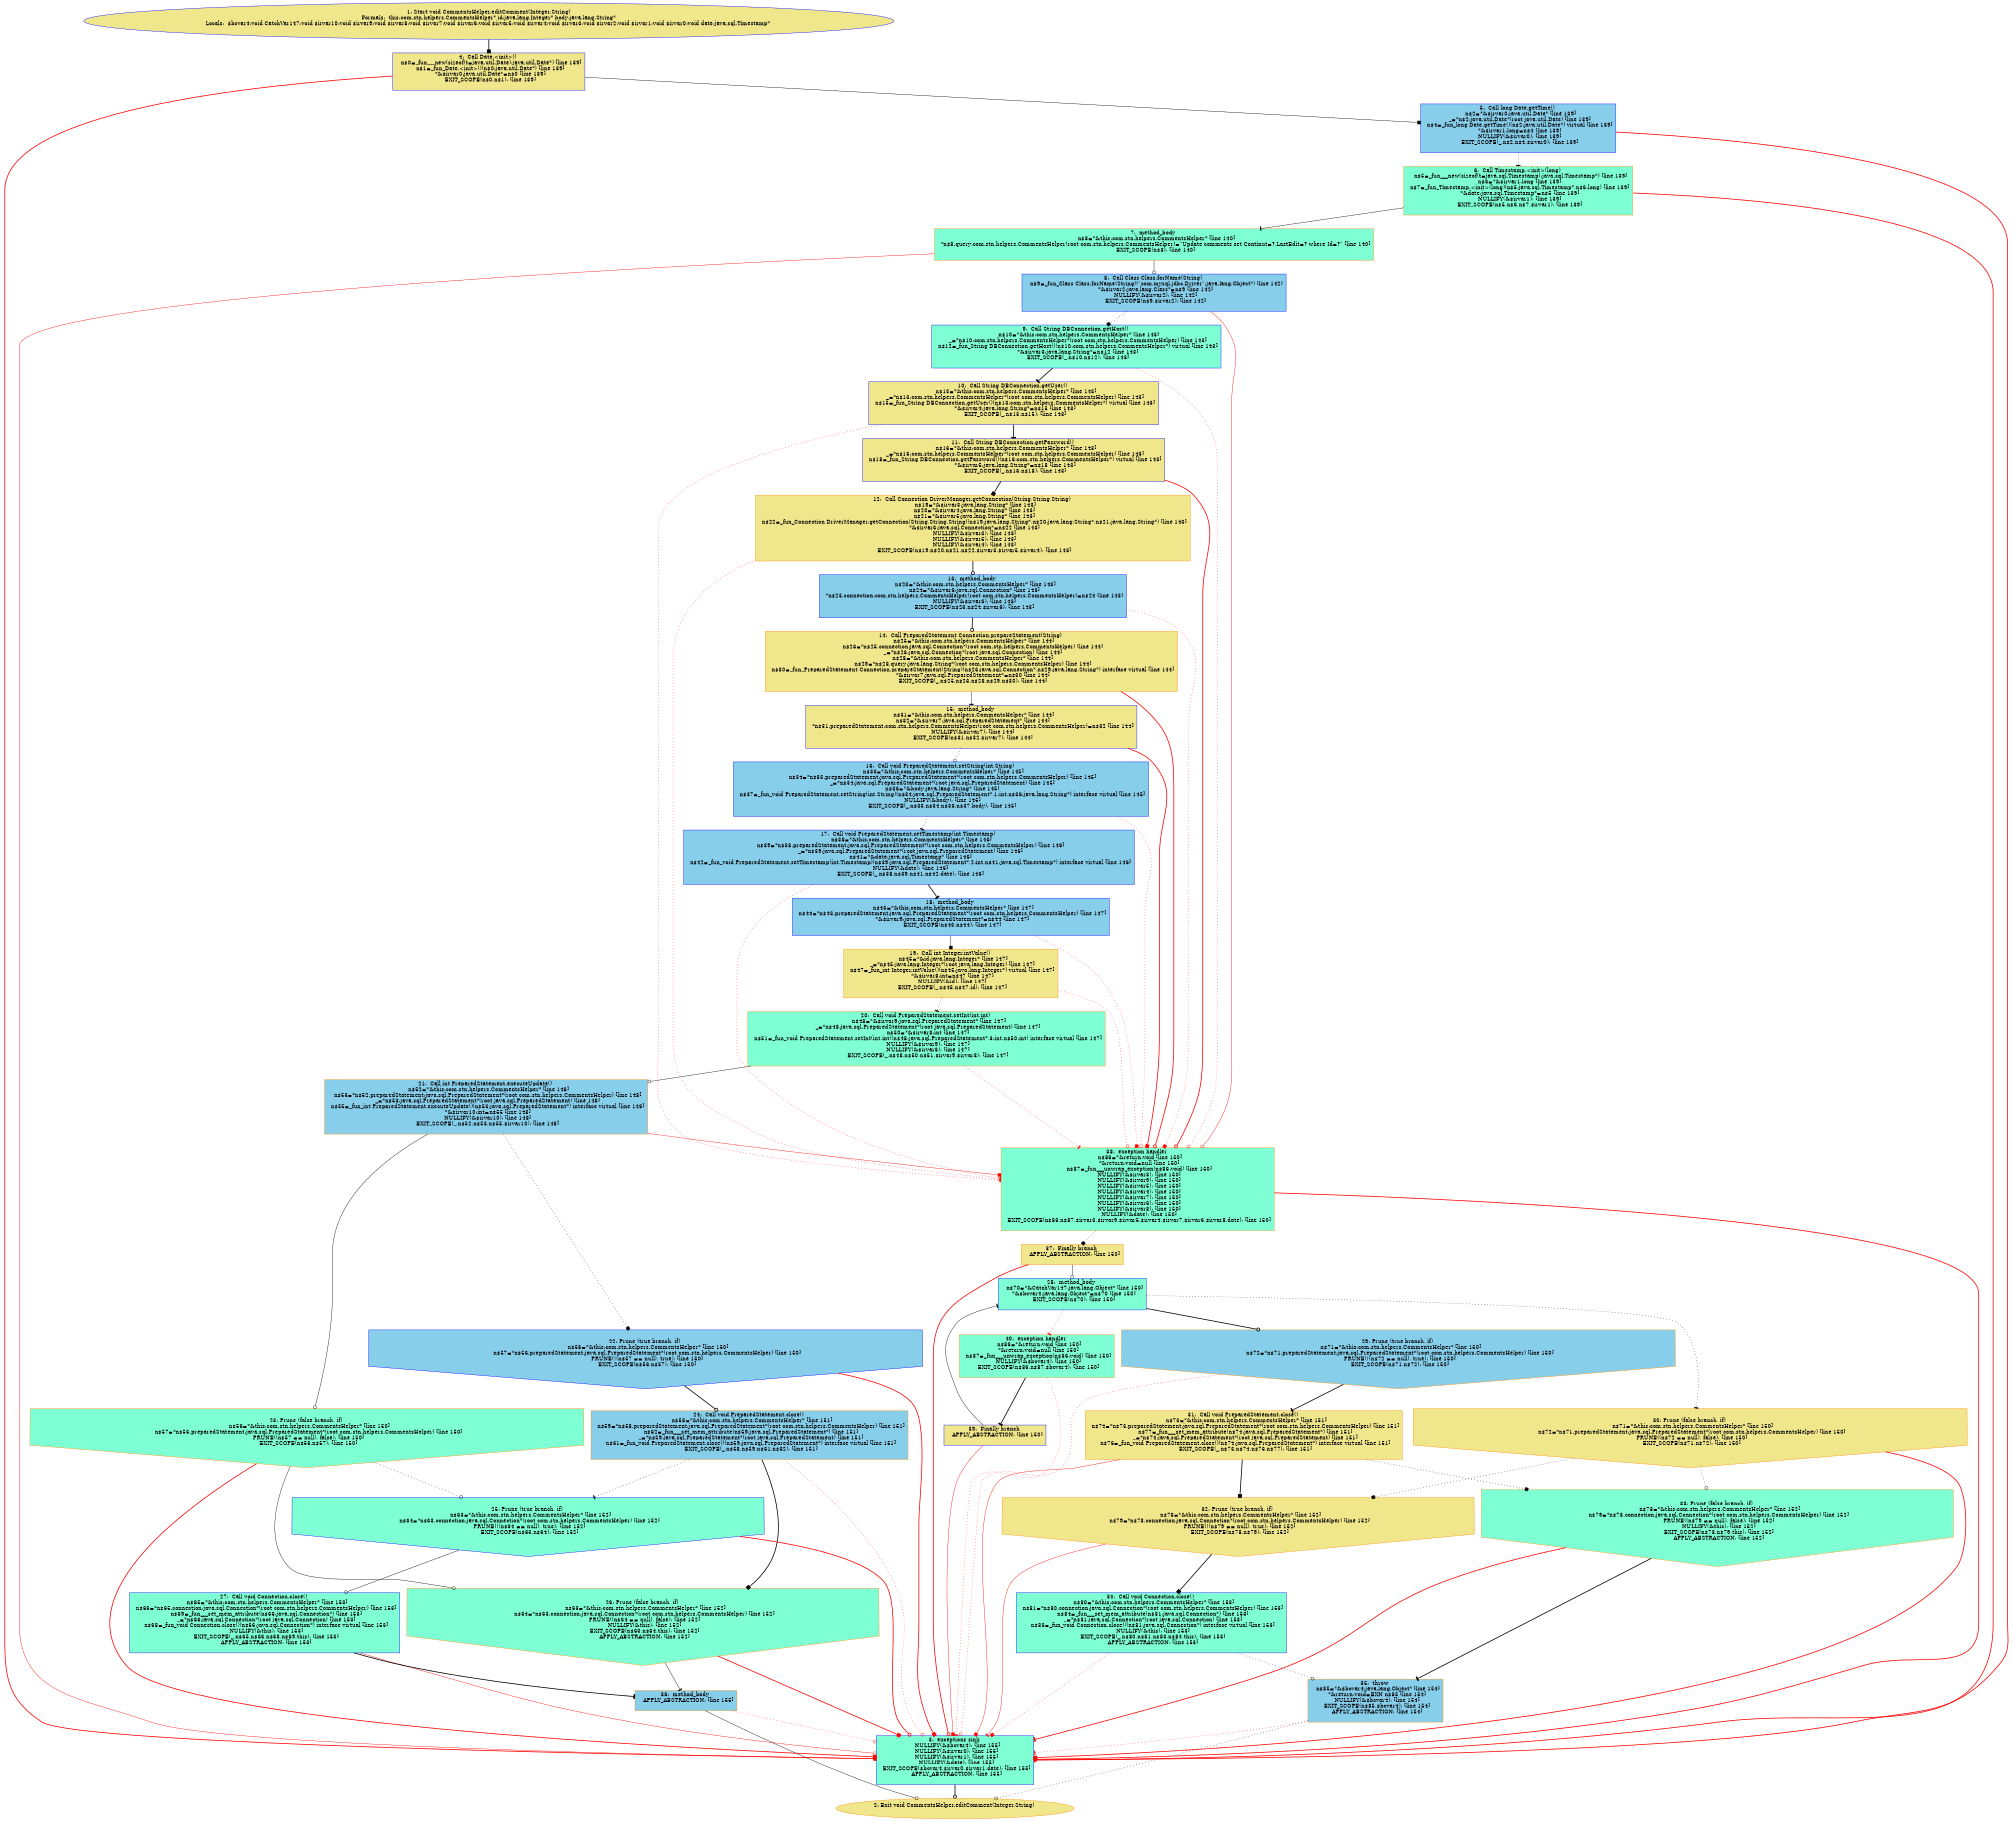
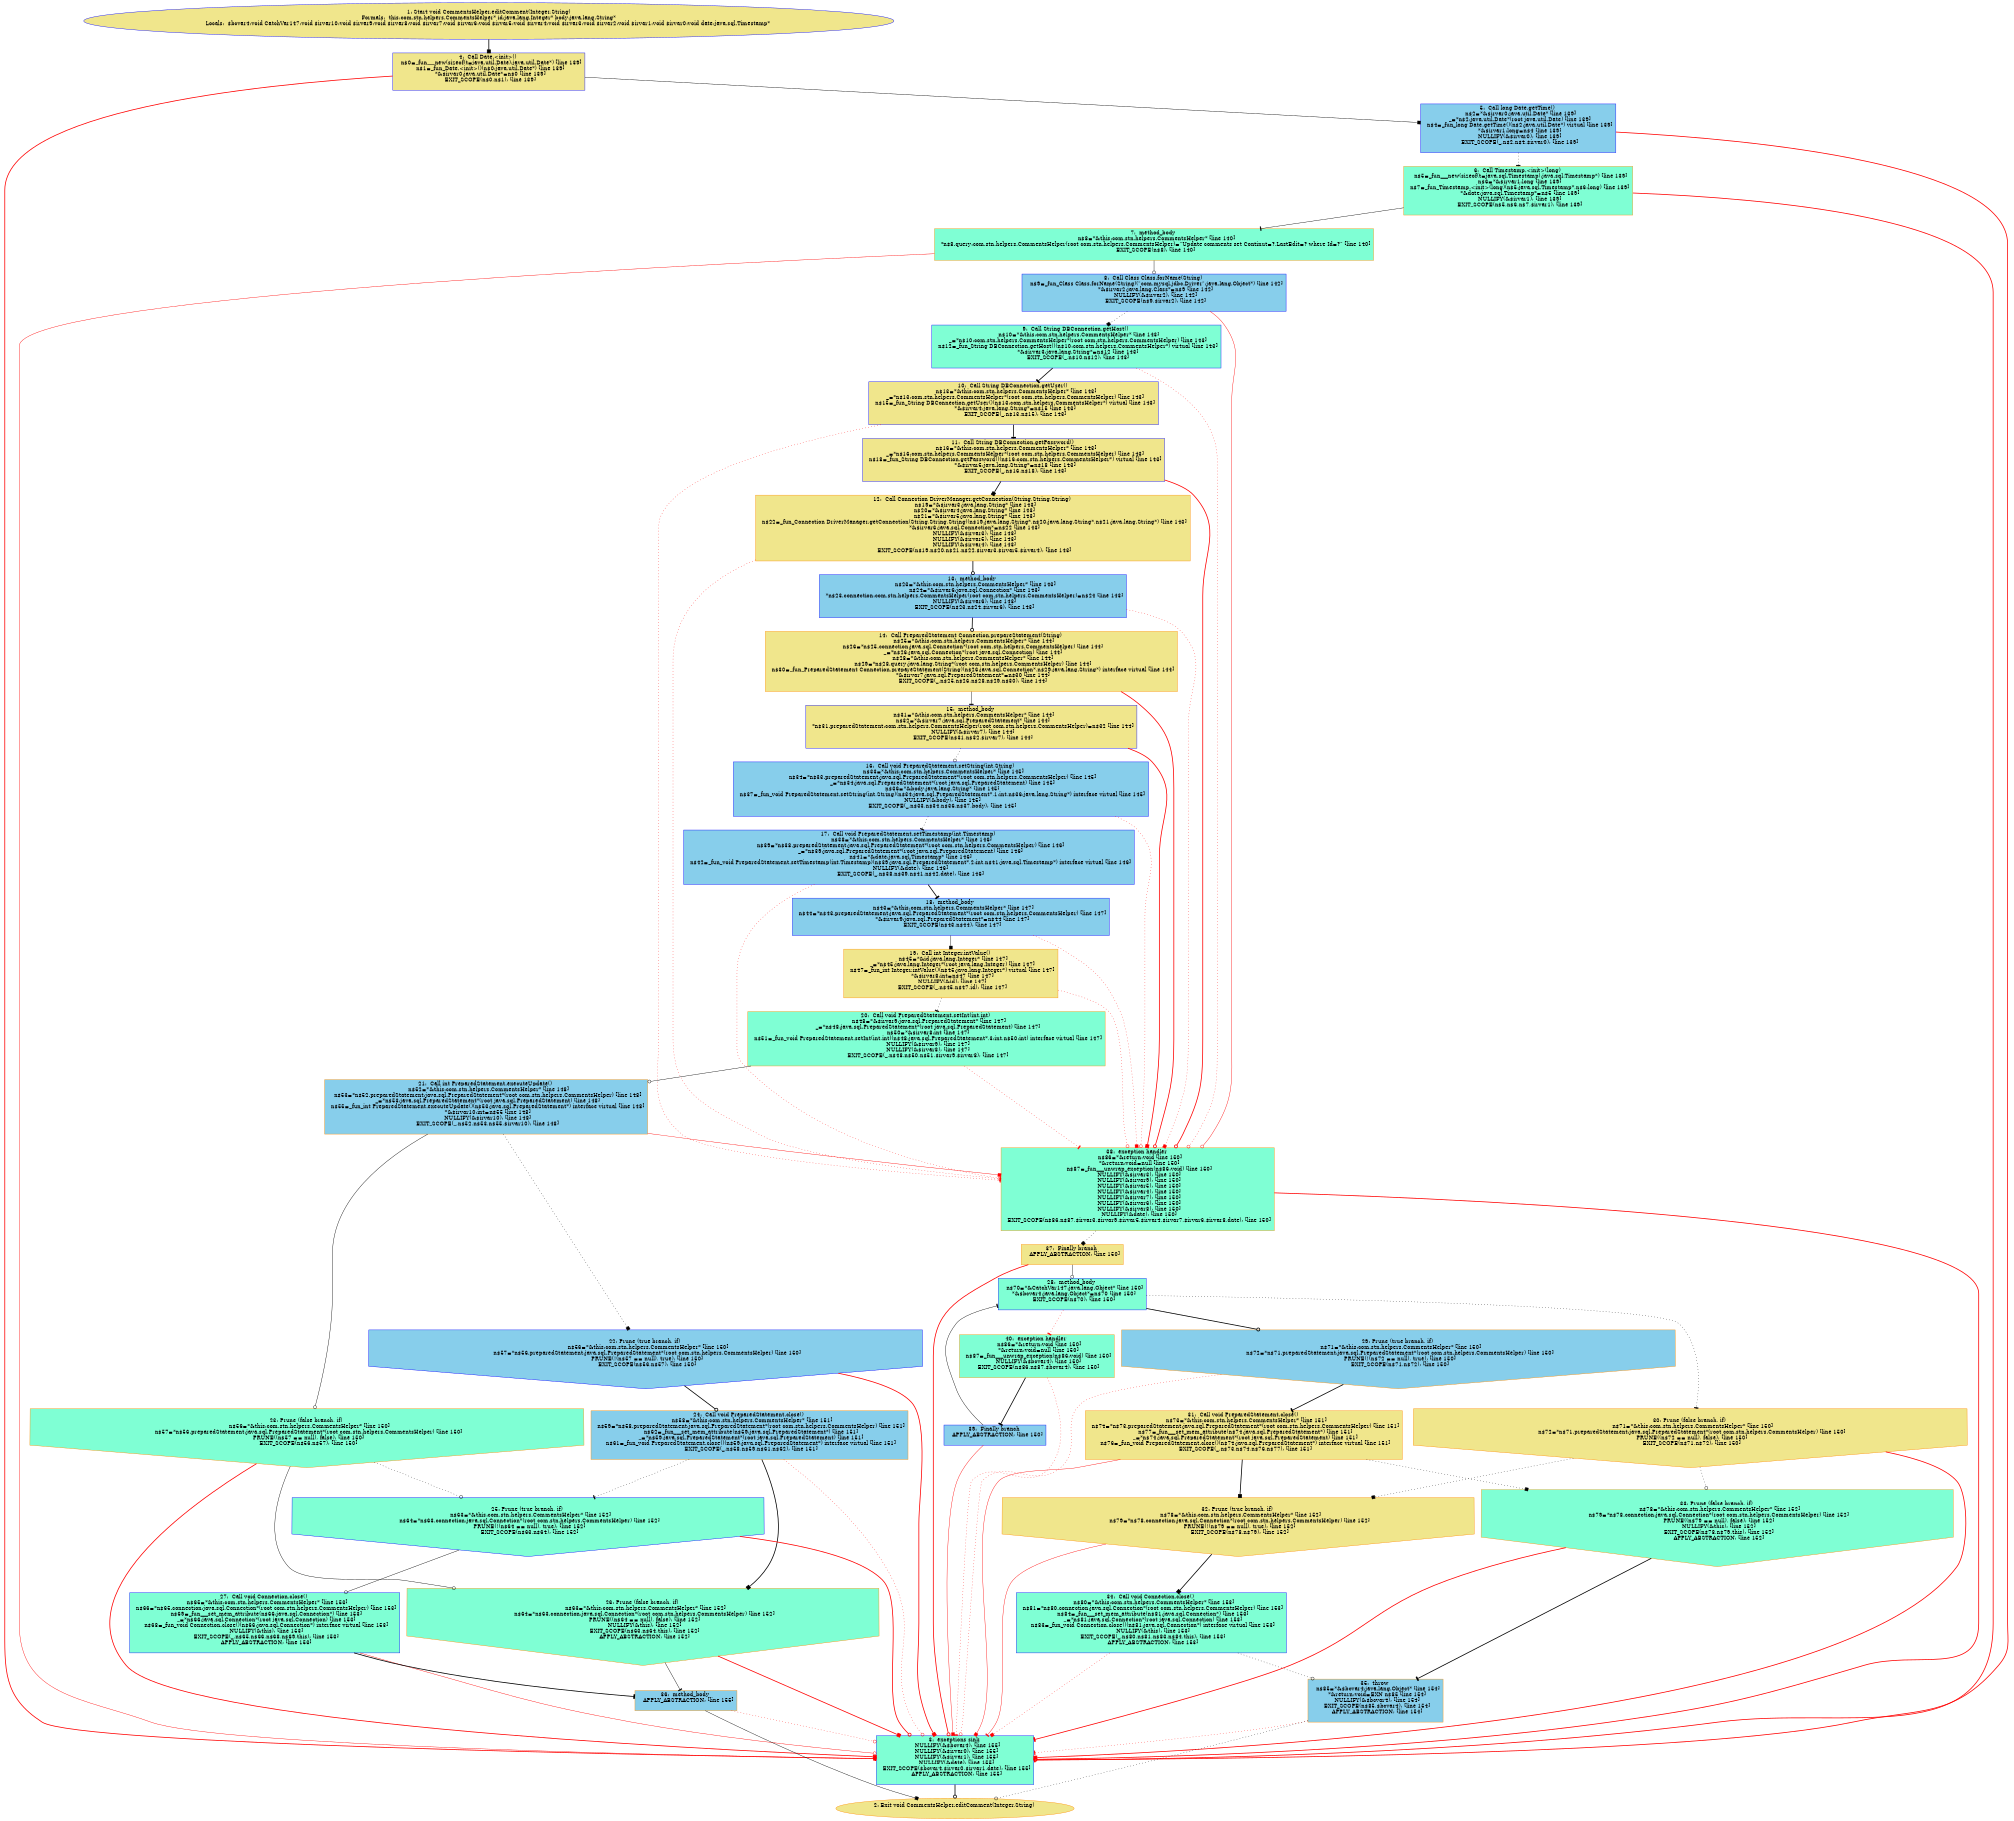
(995, 1435) -> (995, 1435)
(814, 1761) -> (814, 1761)
